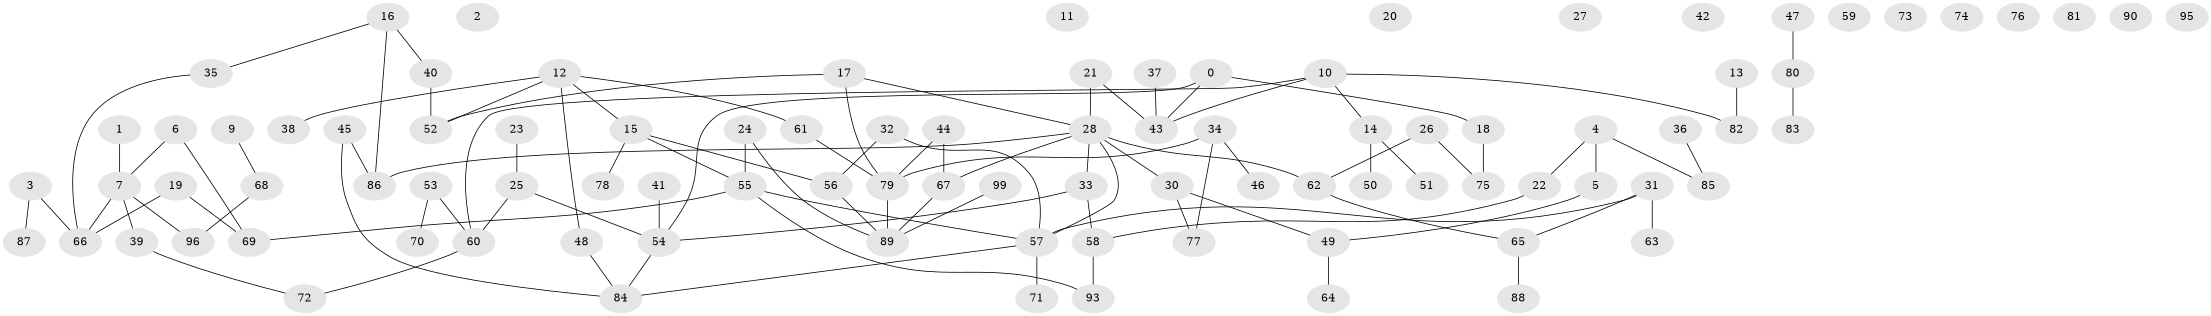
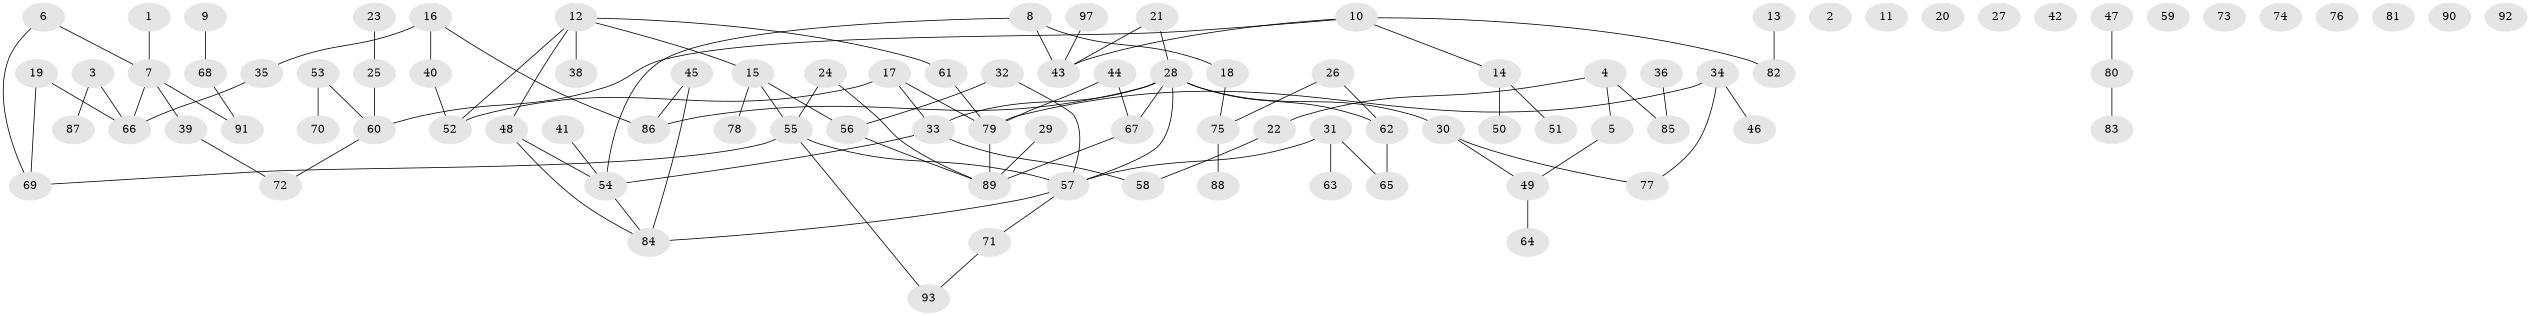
(2187, 17) -> (2506, 17)
(1155, 74) -> (1087, 17)
(1211, 74) -> (1030, 17)
(967, 102) -> (912, 102)
(1000, 186) -> (1046, 130)
(596, 217) -> (556, 158)
(193, 242) -> (242, 130)
(1093, 271) -> (959, 271)
(1519, 271) -> (1218, 165)
